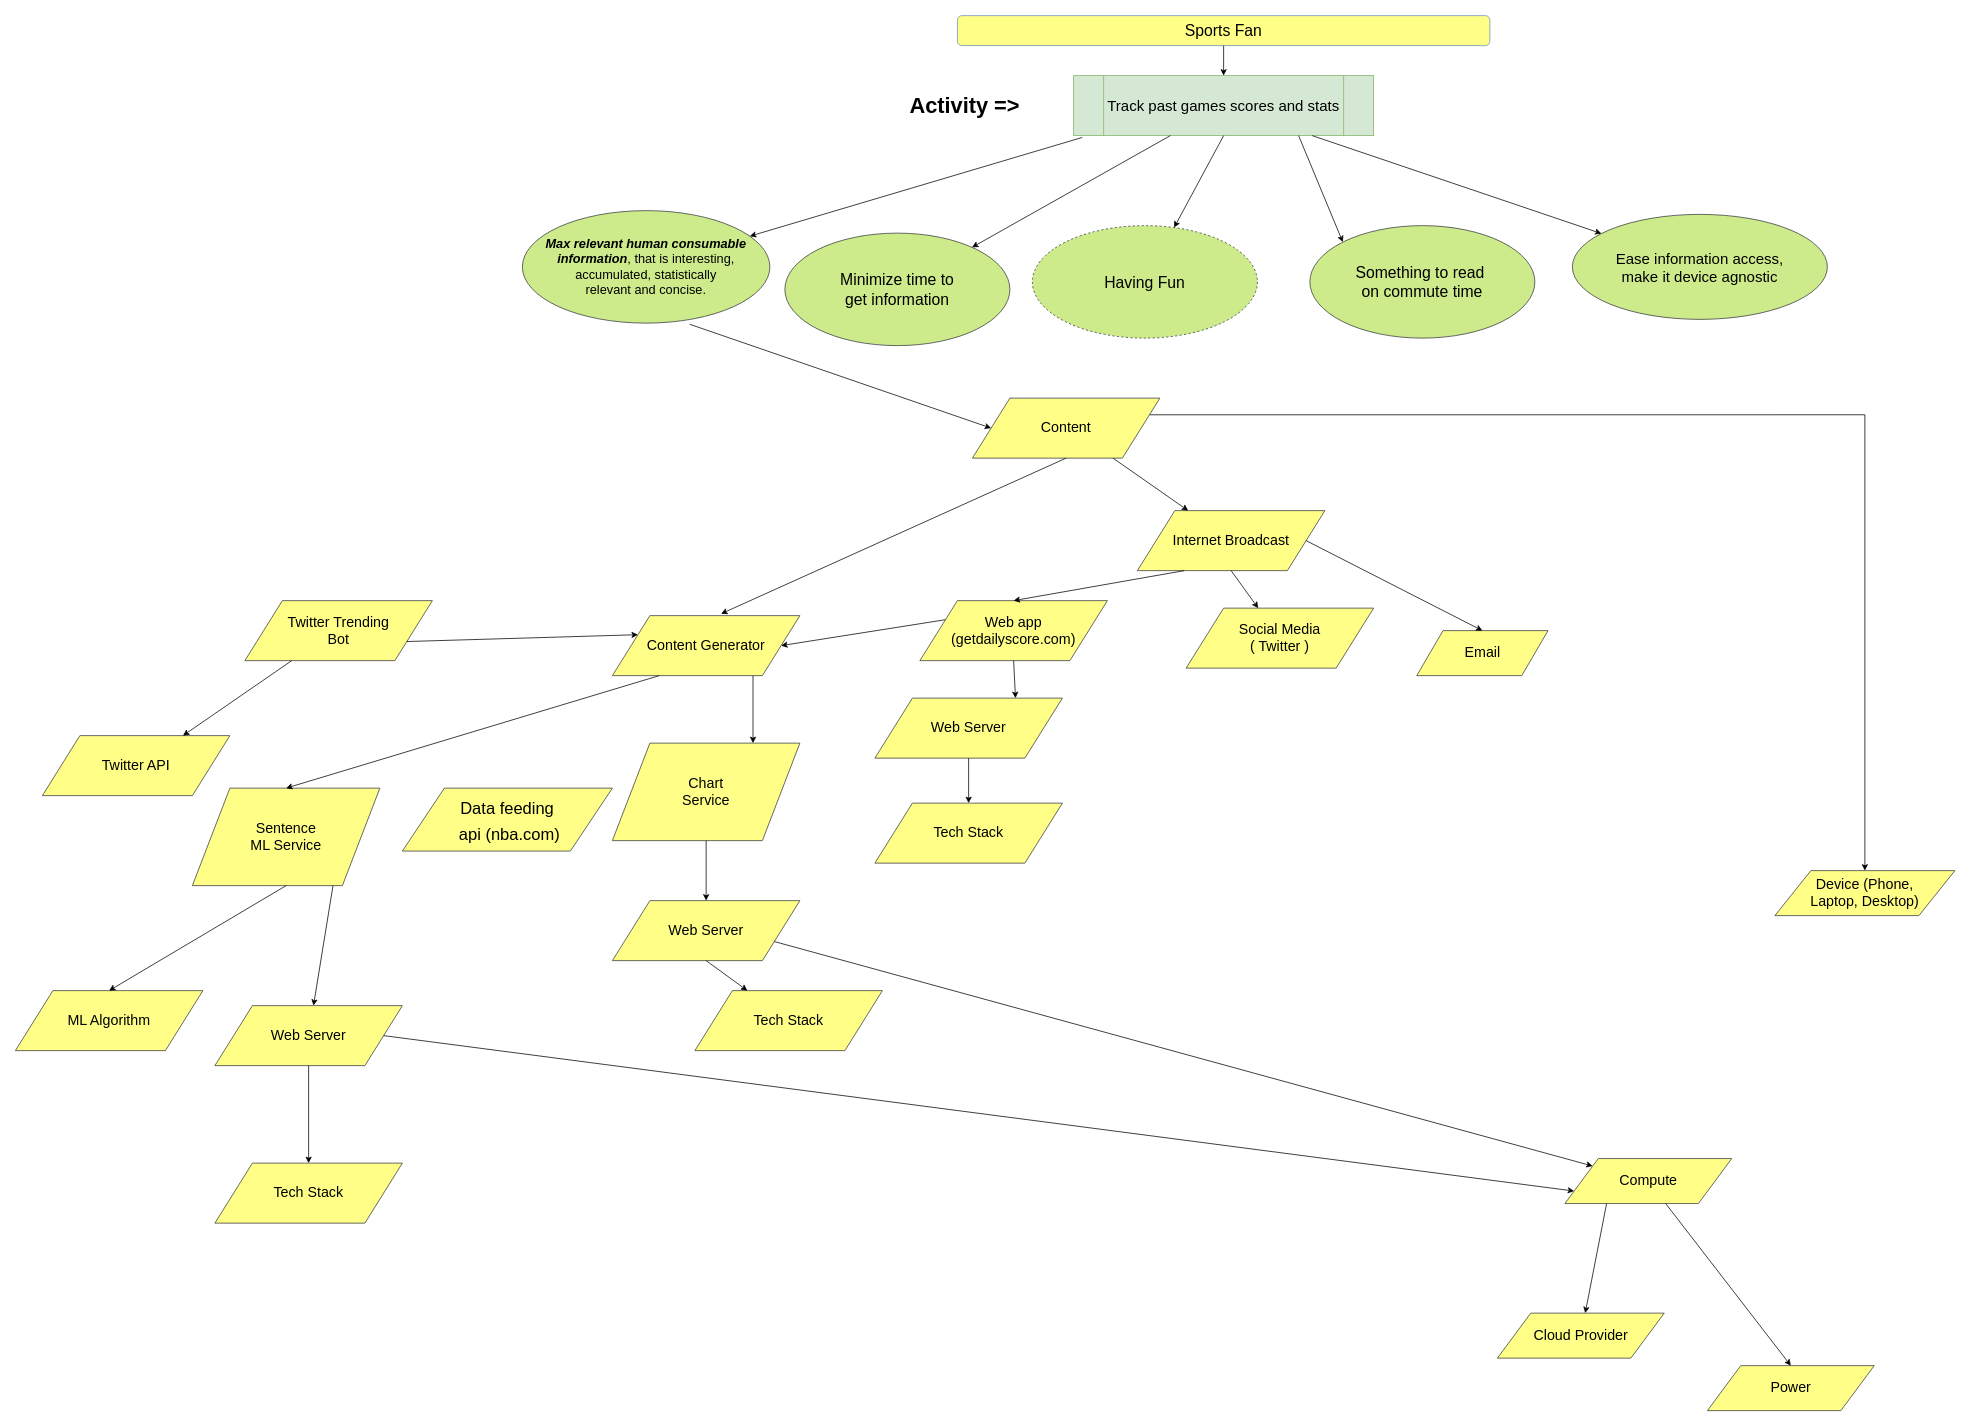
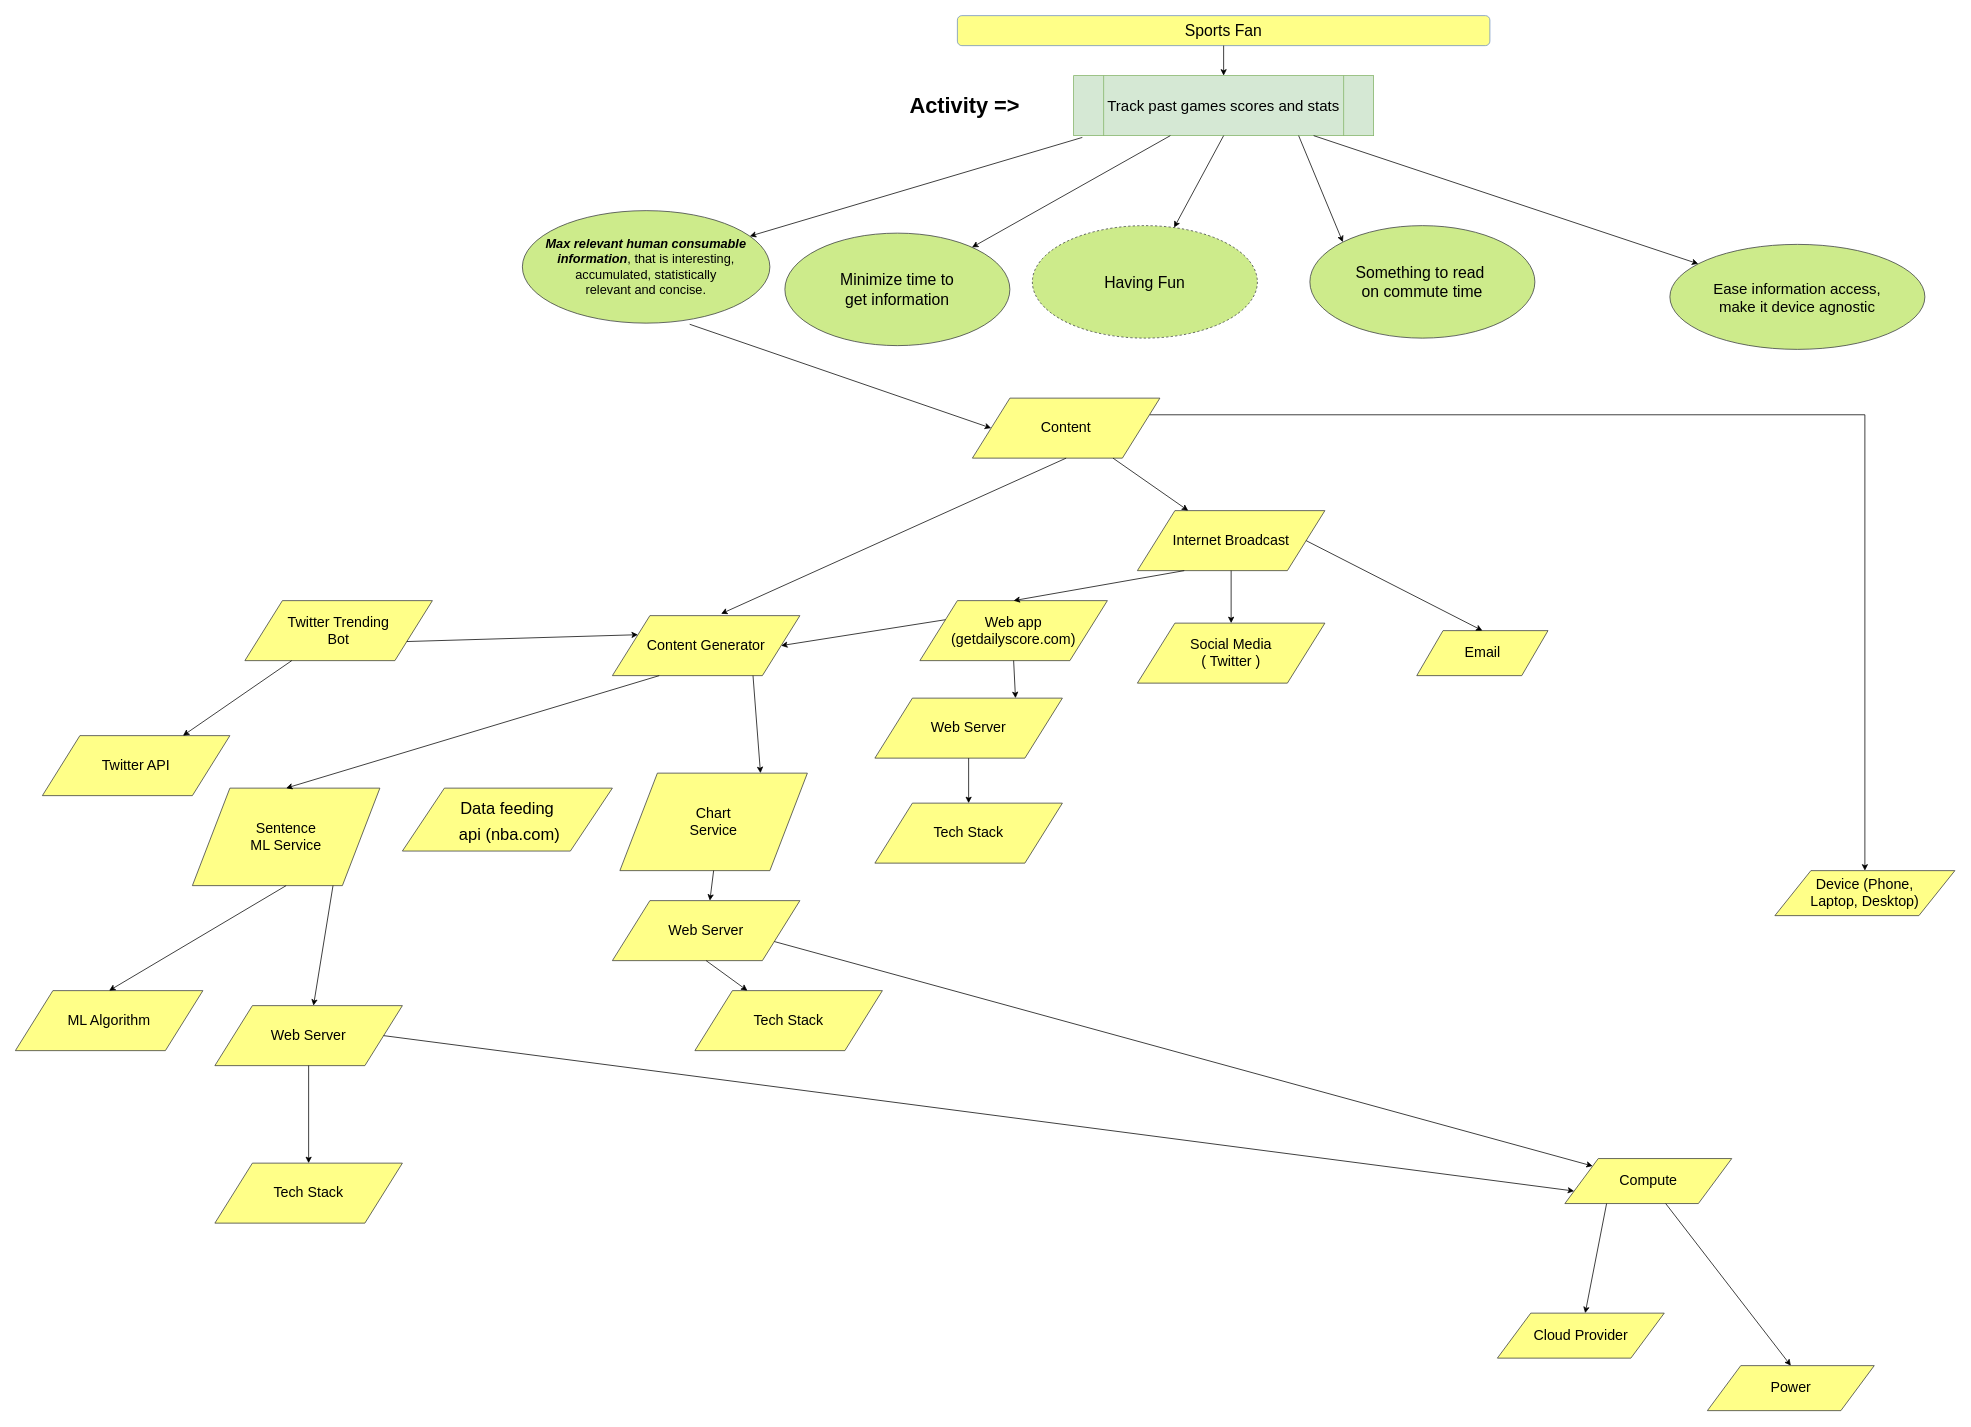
(1700, 267) -> (1797, 297)
(1280, 638) -> (1231, 653)
(706, 792) -> (714, 822)
